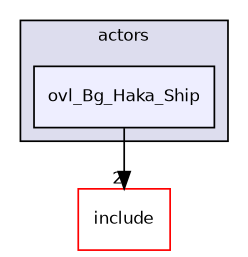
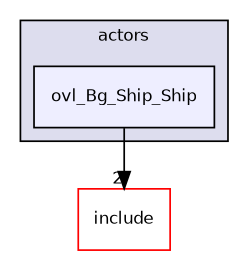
(124, 97) -> (124, 97)
